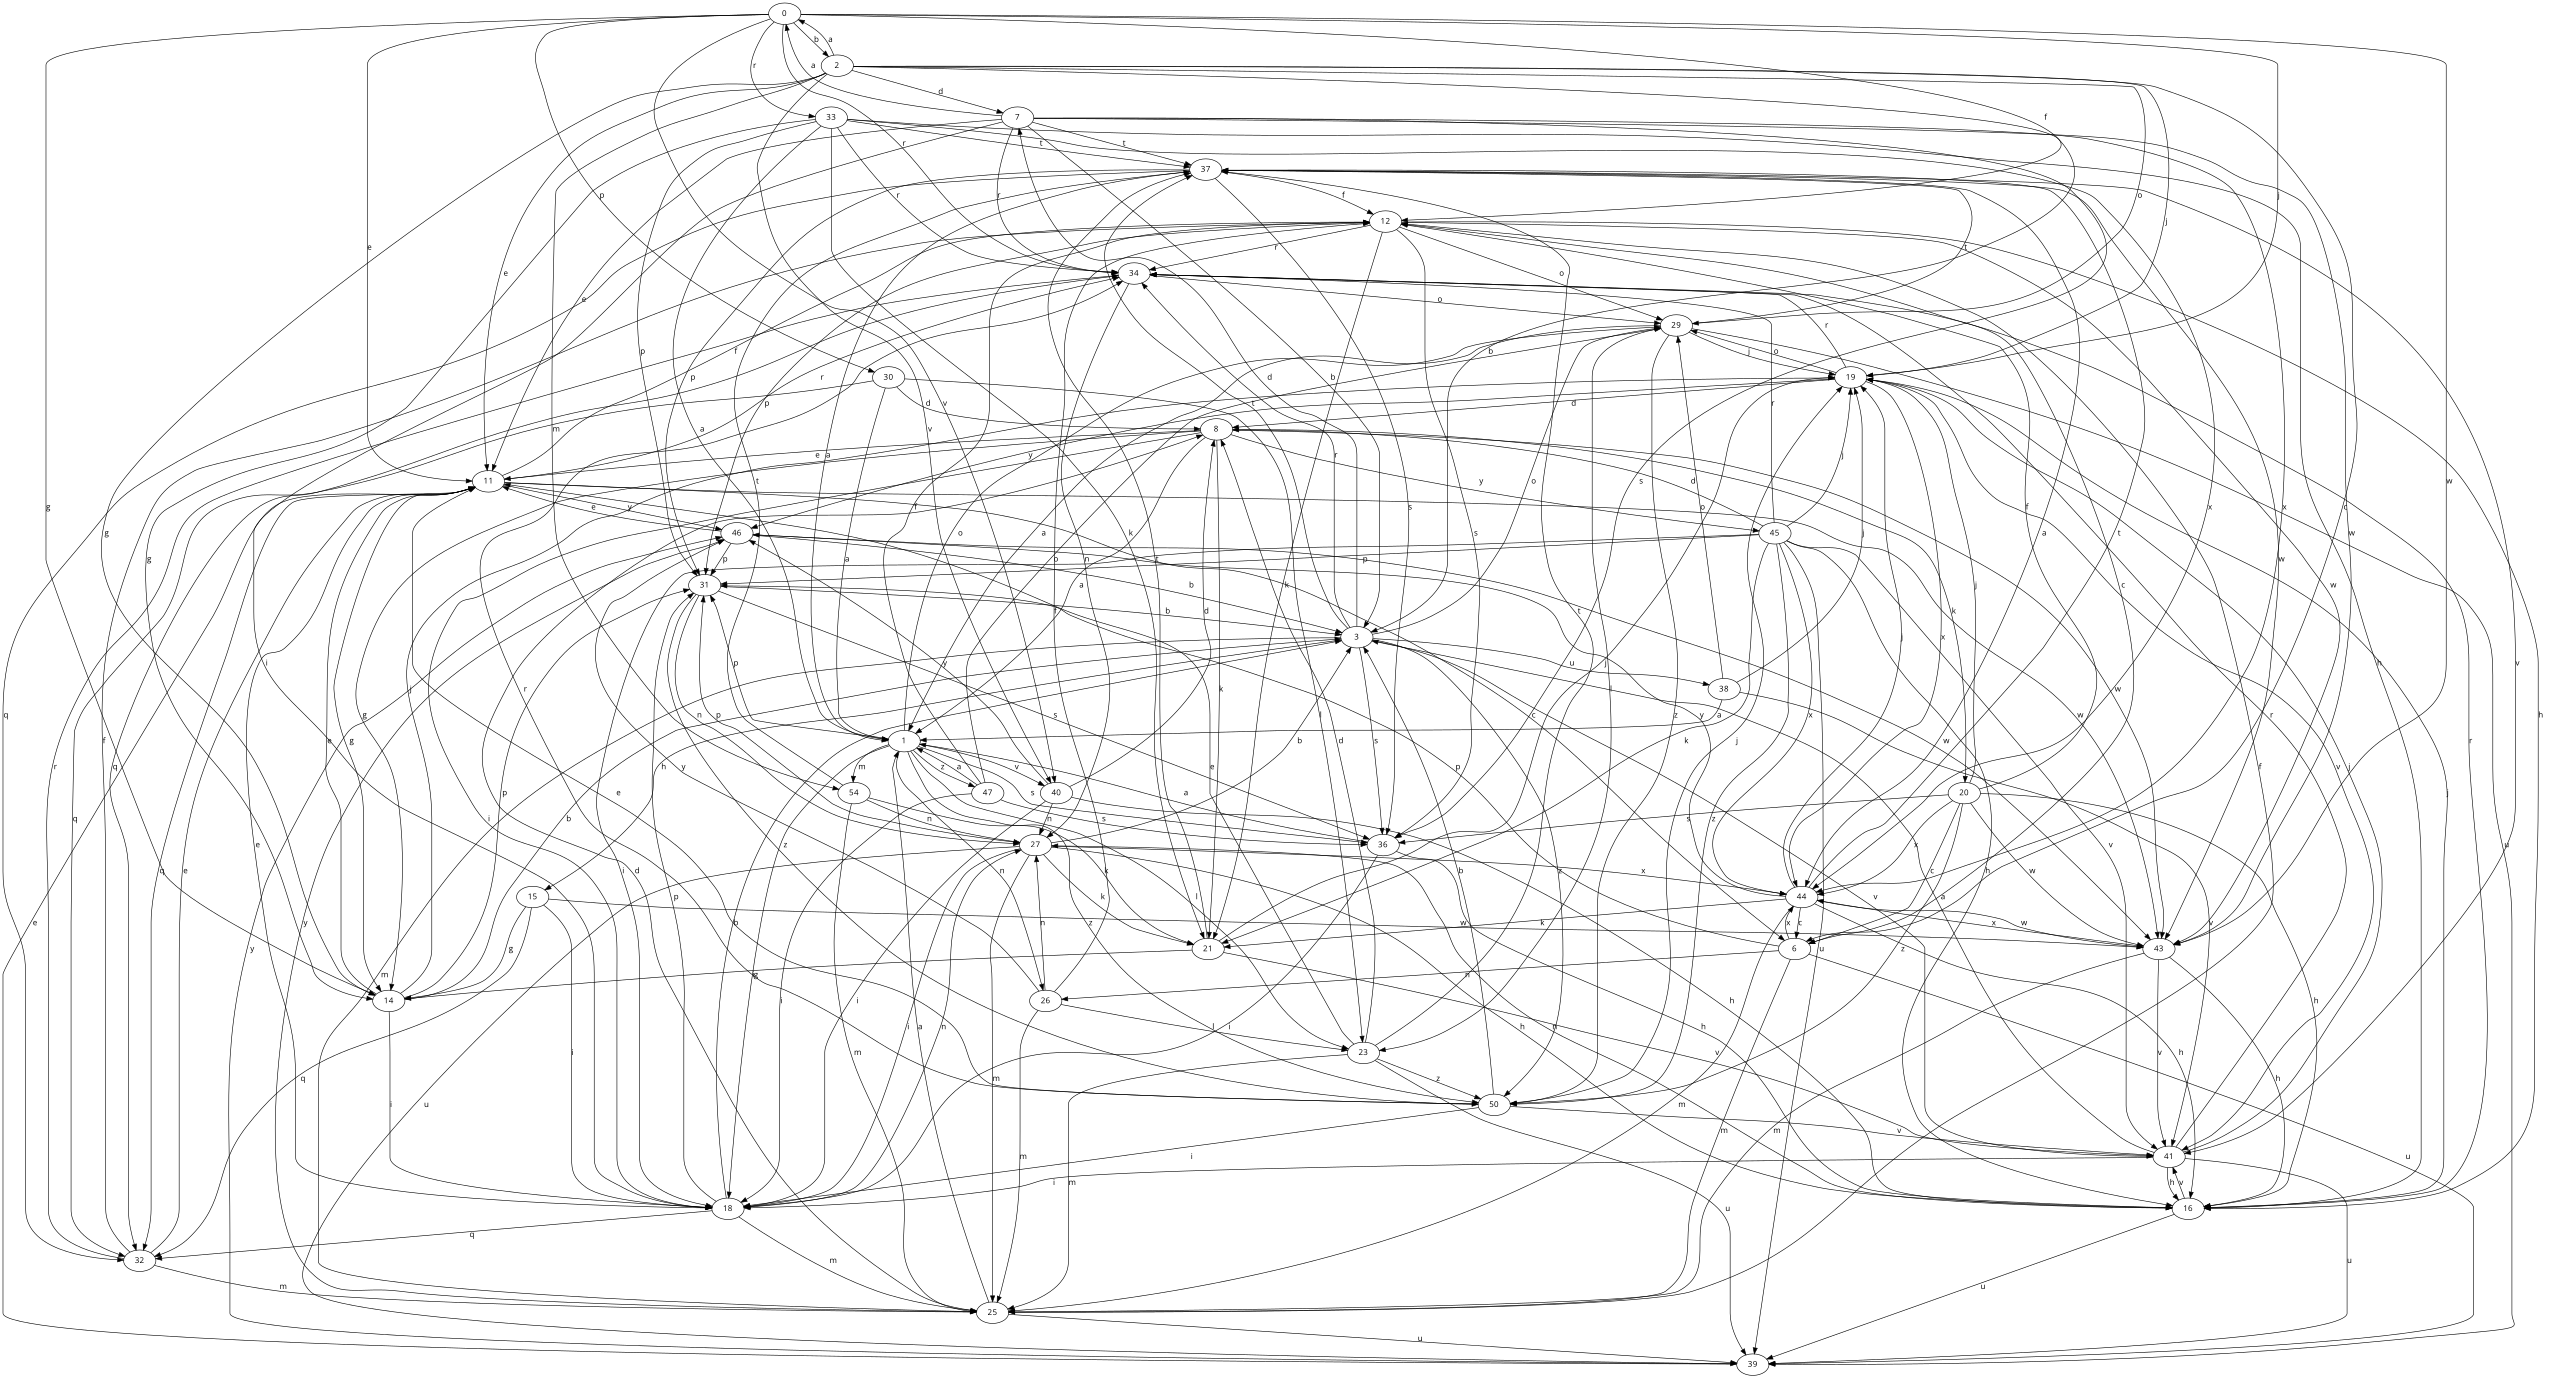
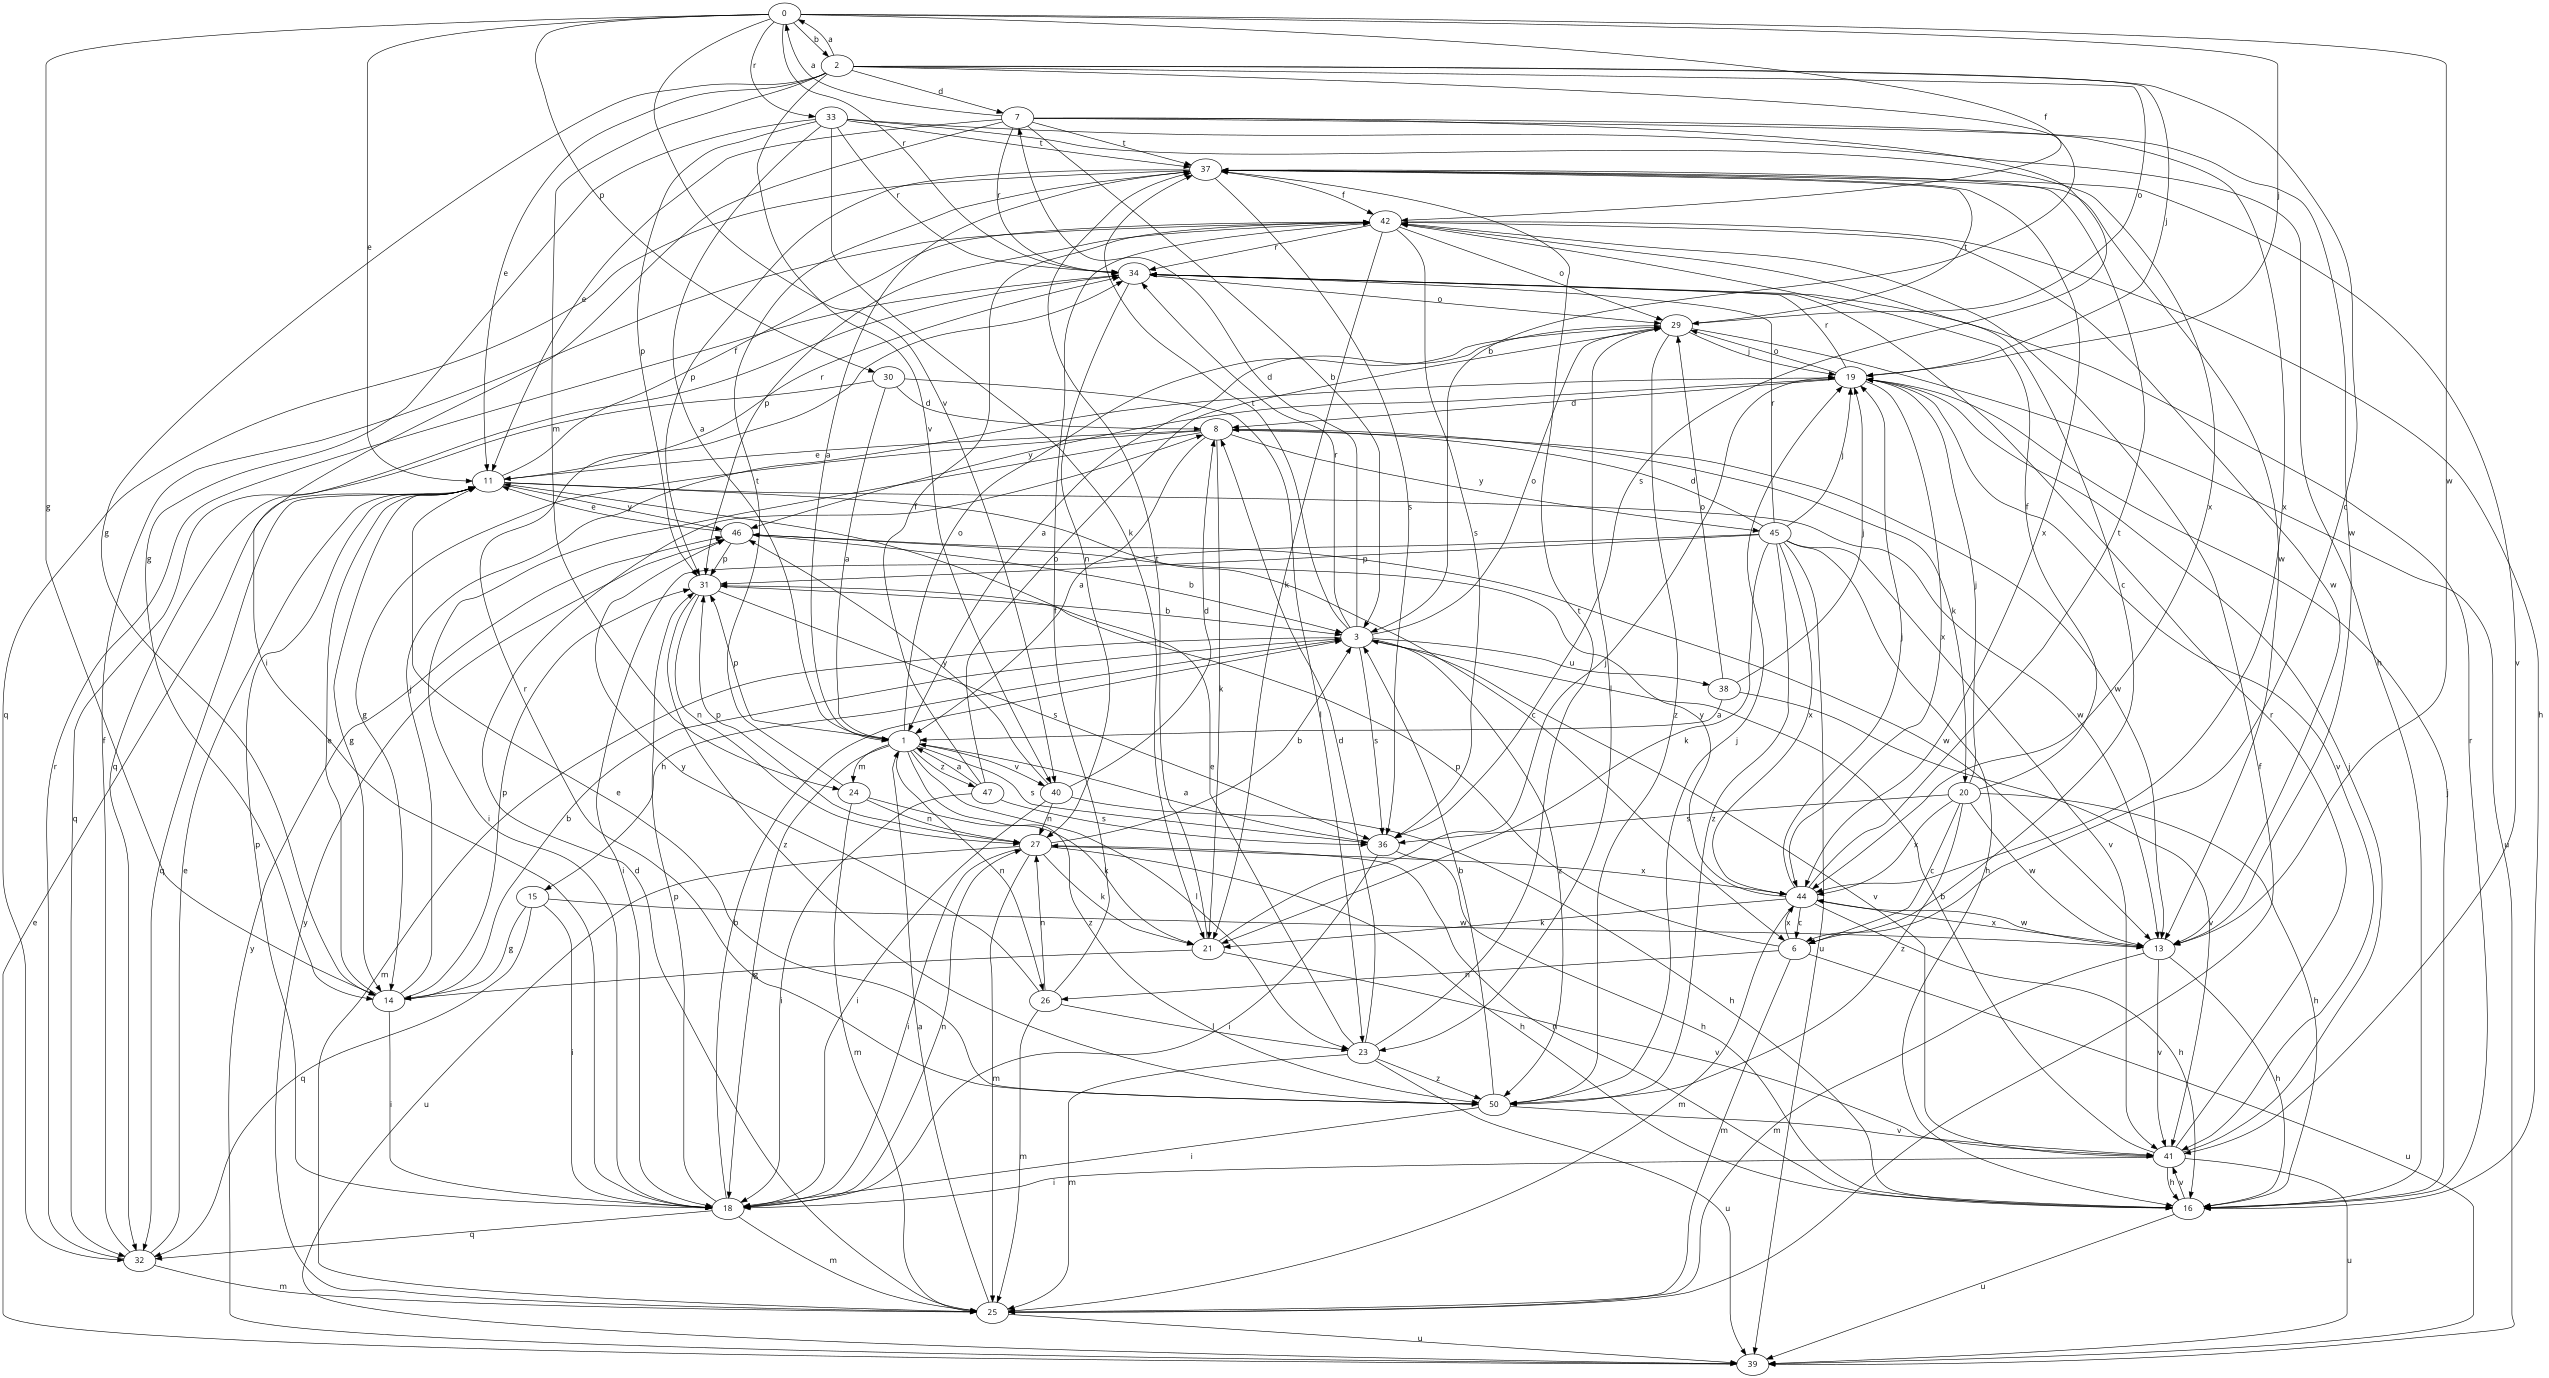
(1386, 222) -> (1386, 222)
(2044, 533) -> (2044, 533)
(854, 793) -> (854, 793)
(258, 845) -> (258, 845)
(1943, 897) -> (1943, 897)
(2159, 949) -> (2159, 949)
